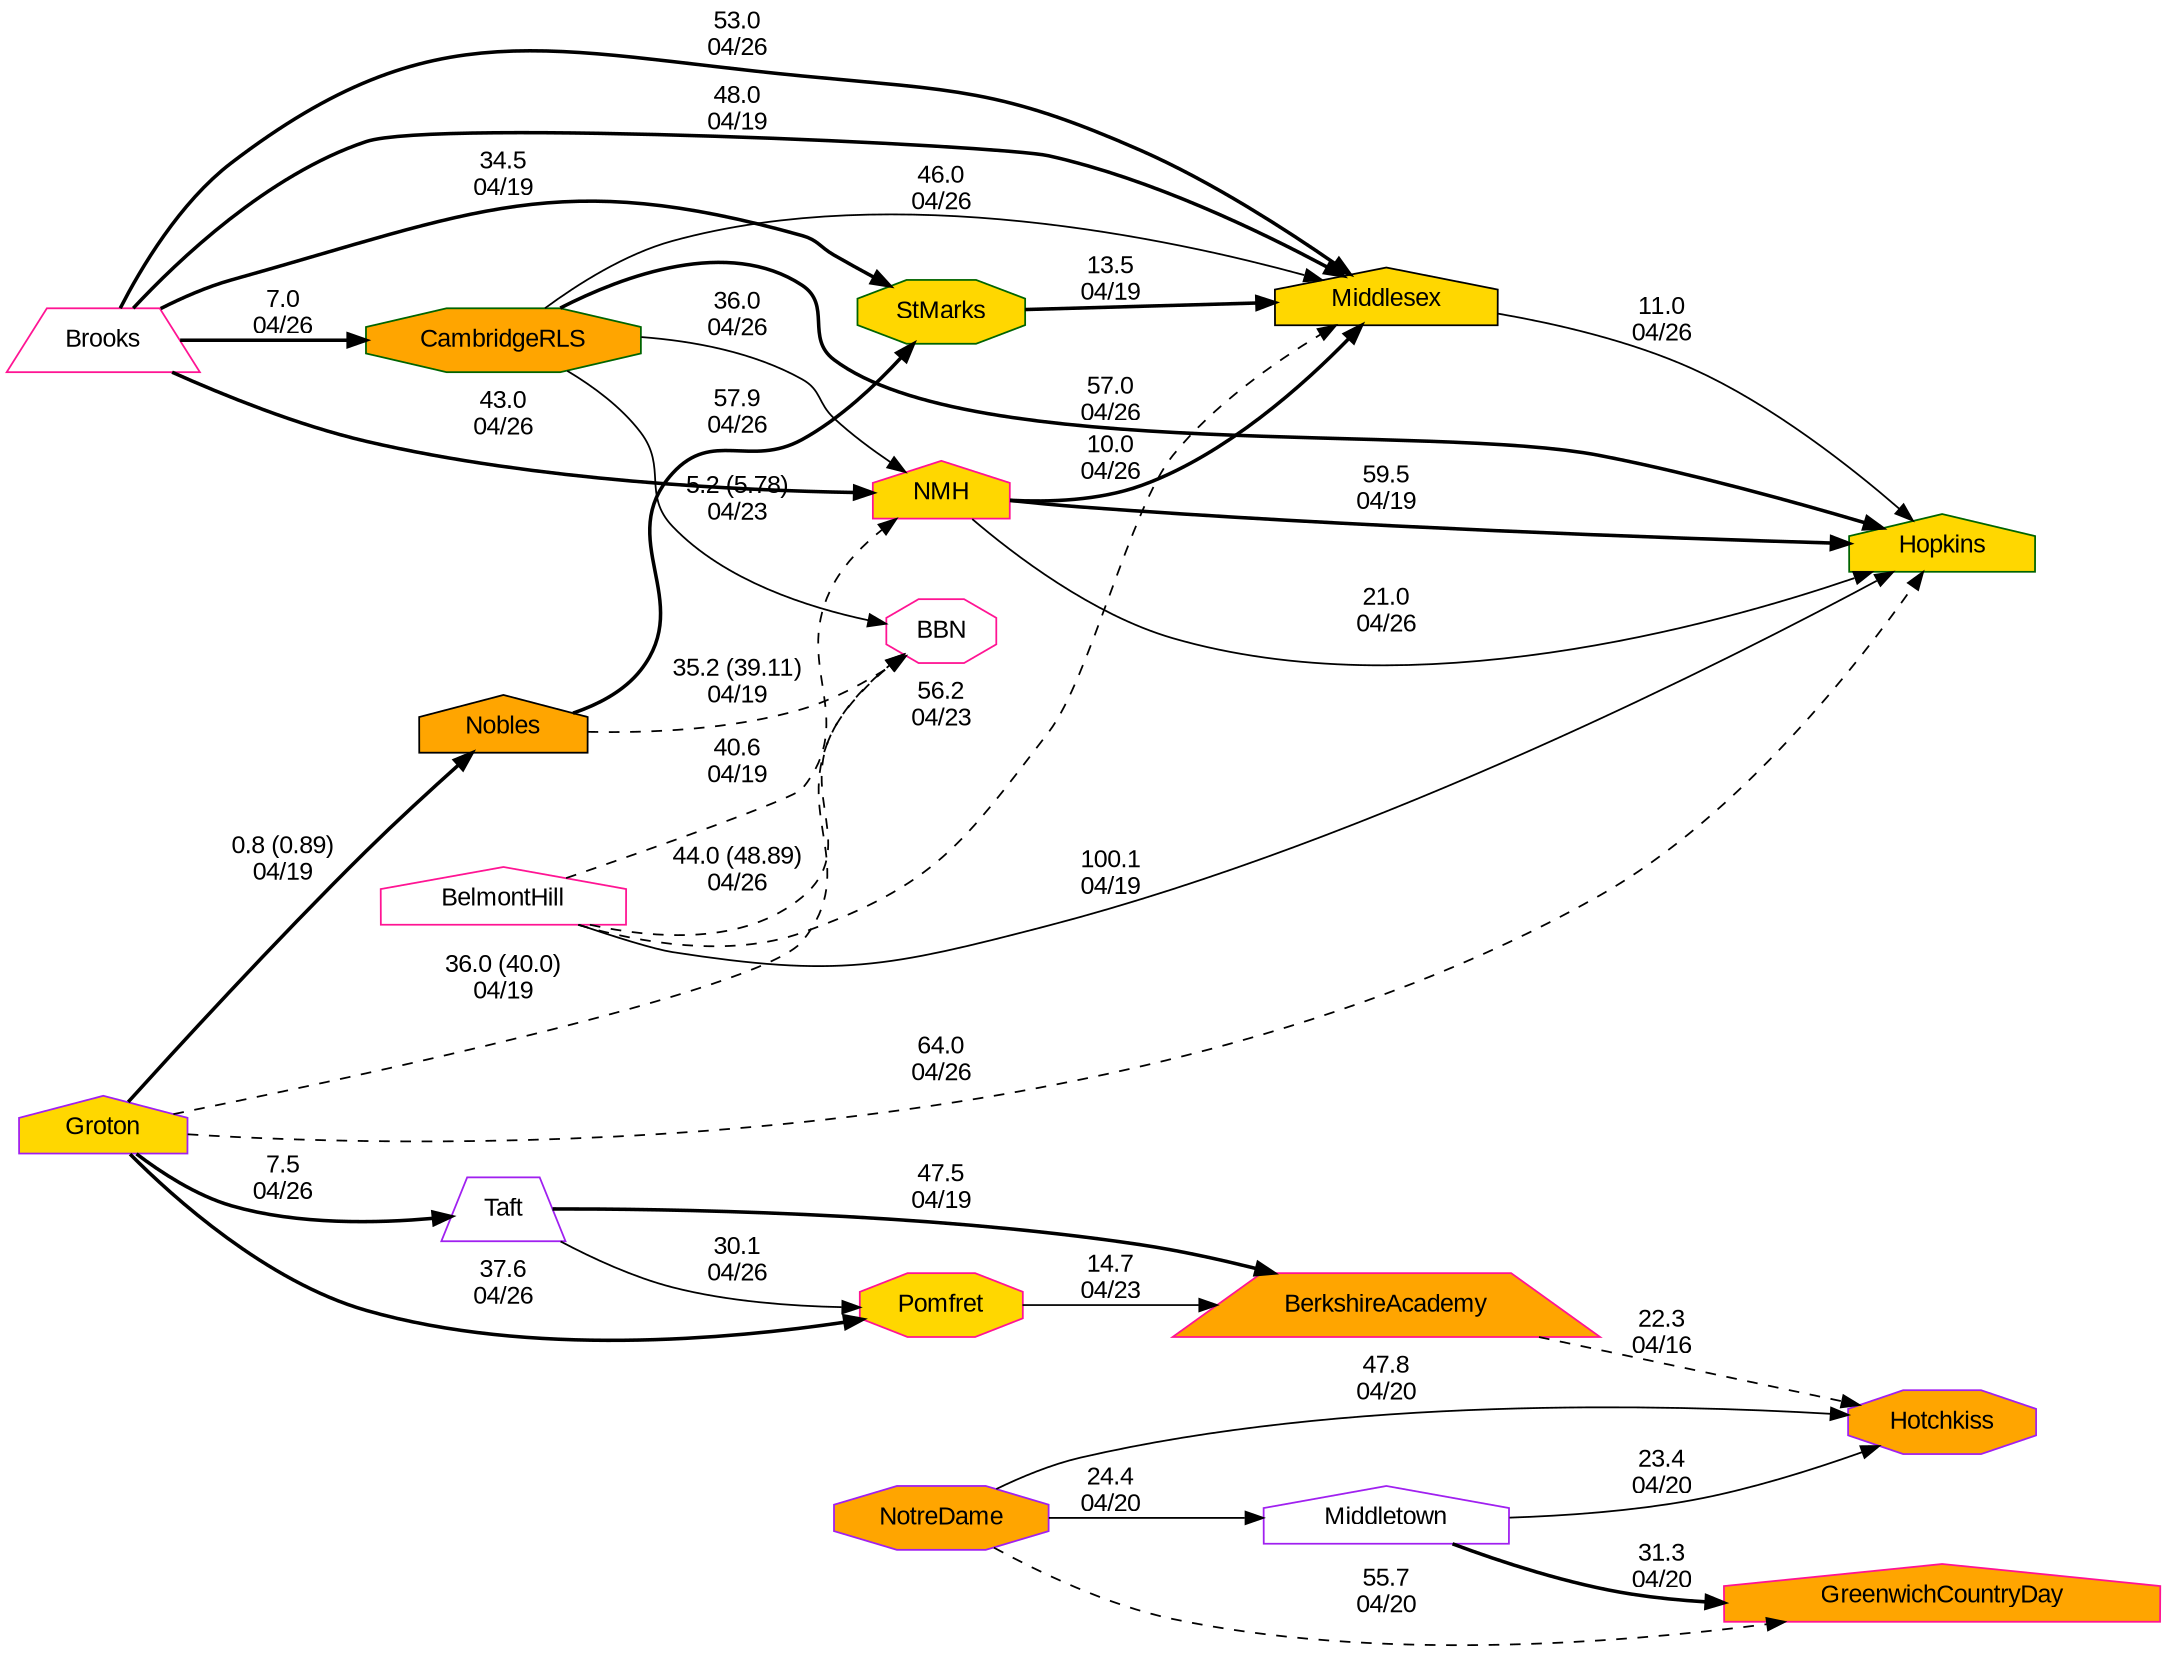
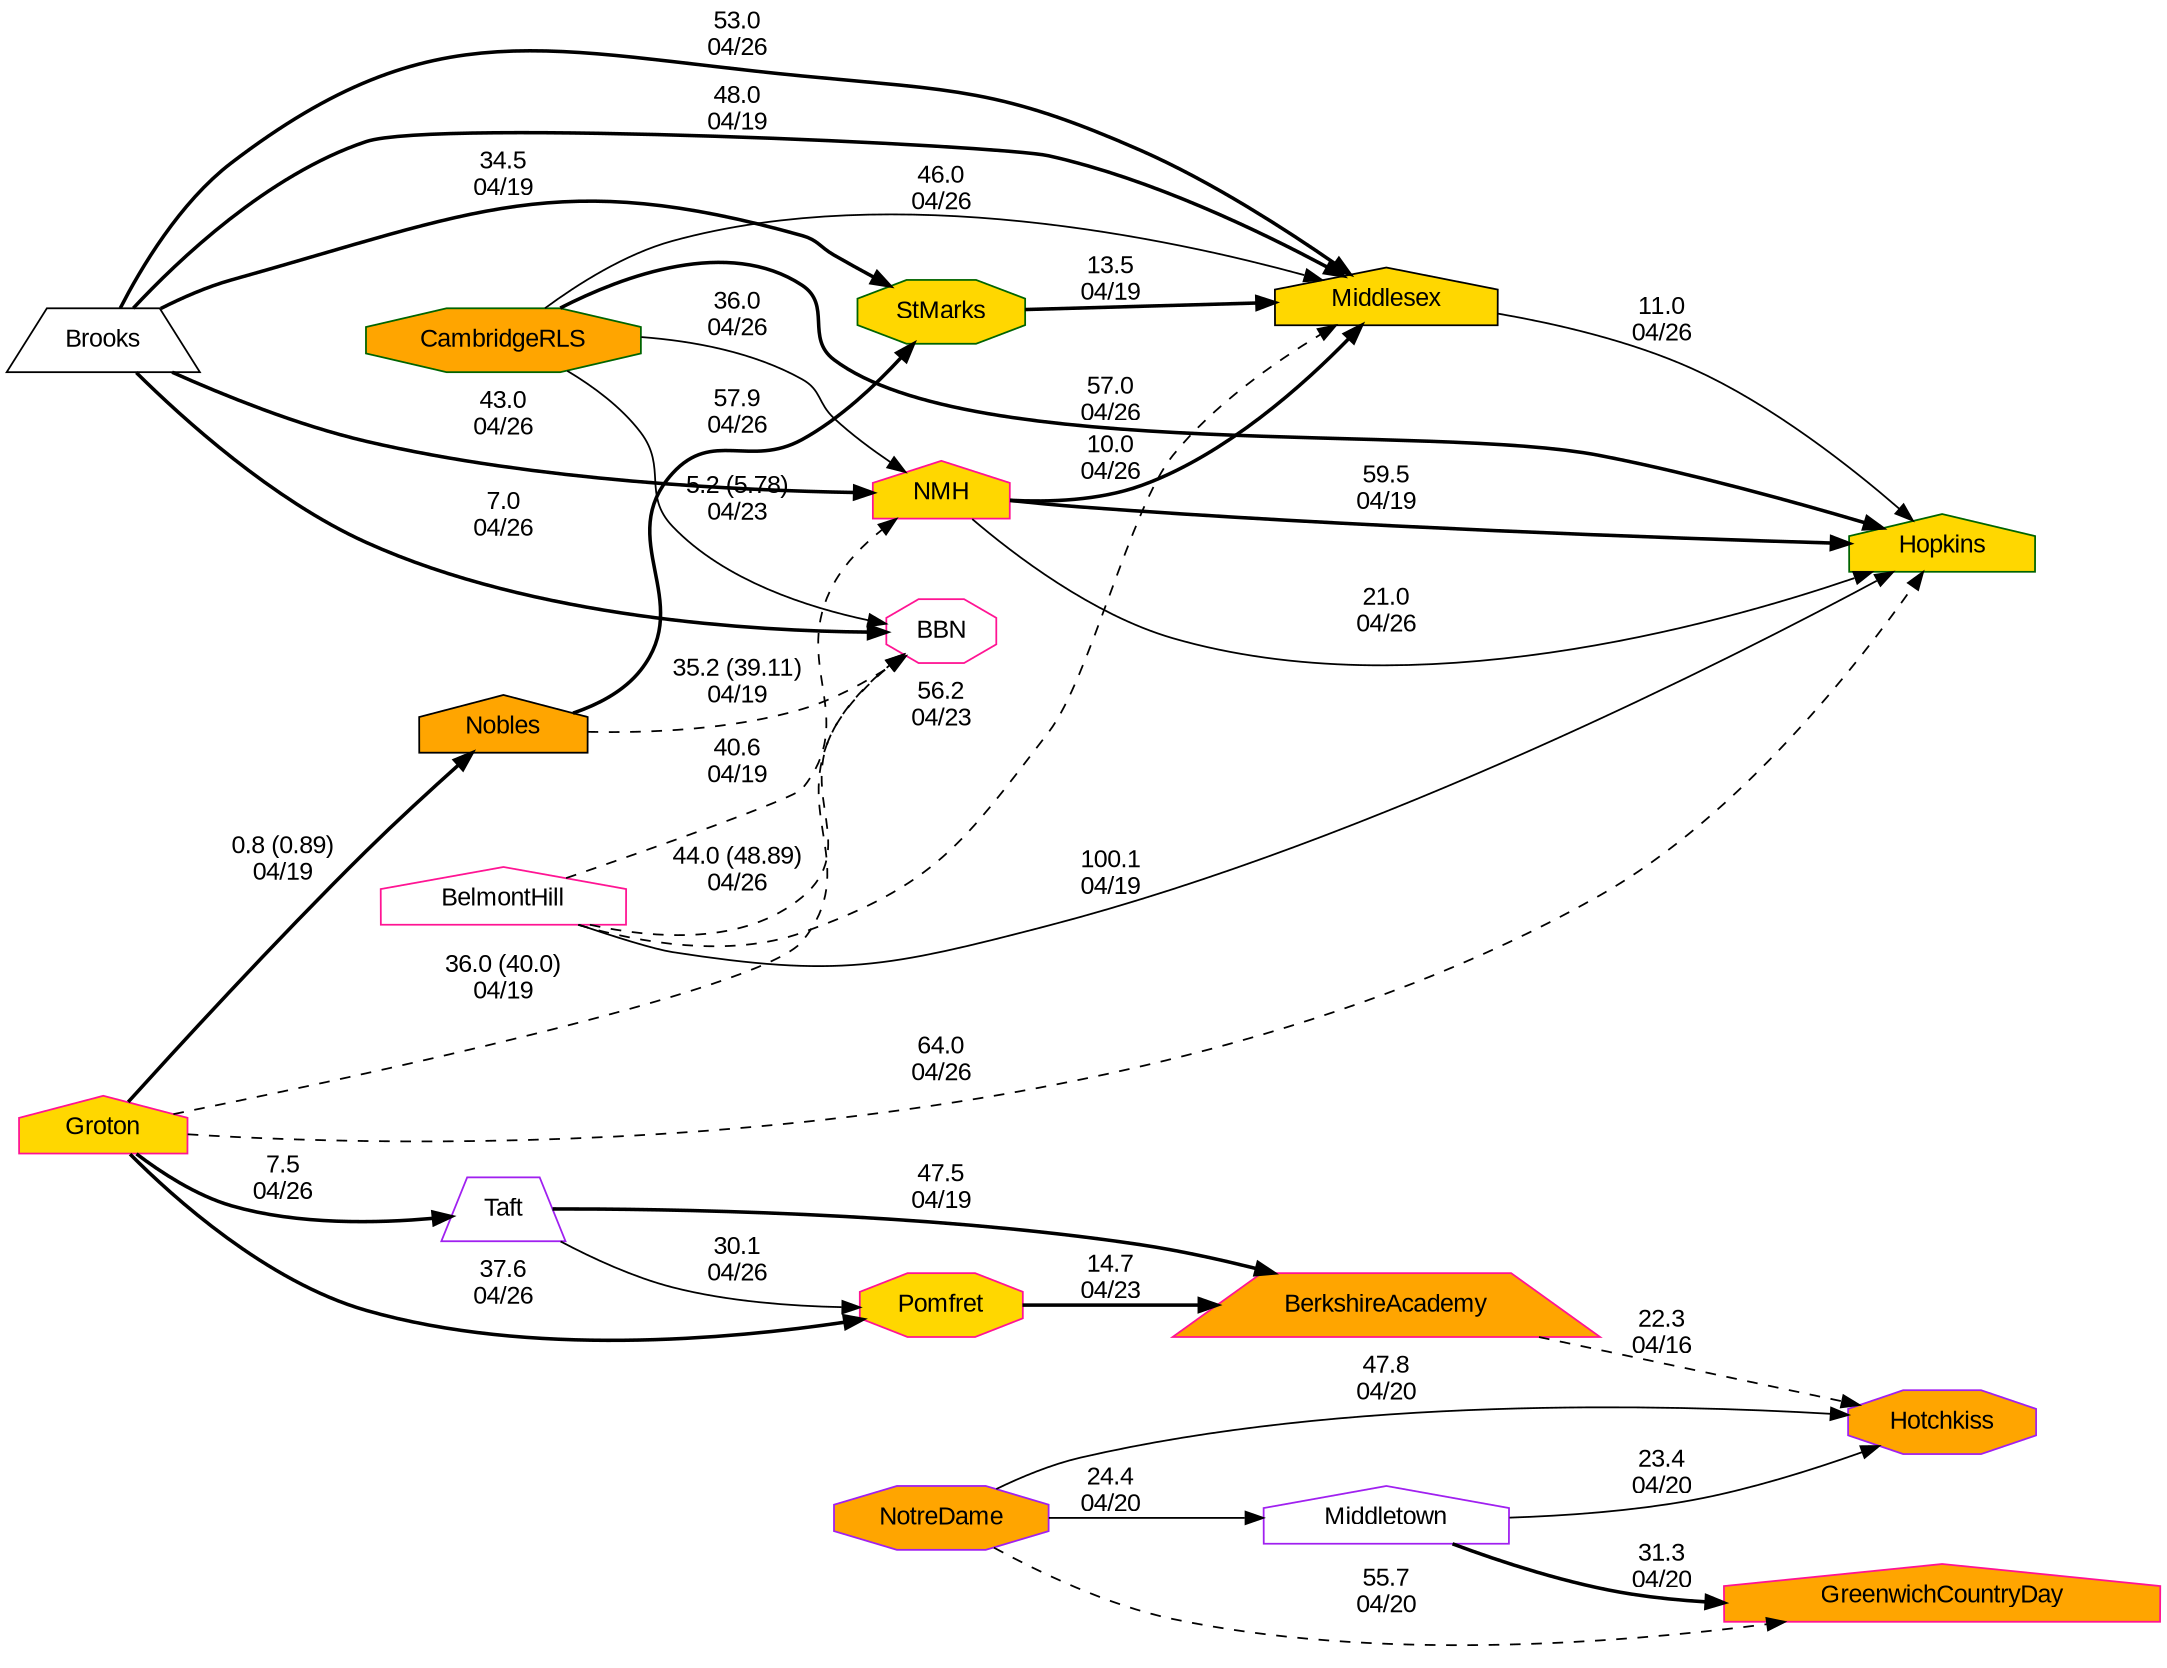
(103, 340) -> (103, 340)
(264, 340) -> (472, 580)
(103, 1128) -> (103, 1128)
(1111, 1305) -> (1111, 1305)
